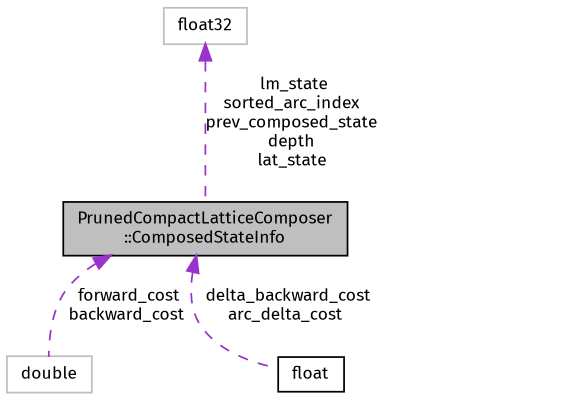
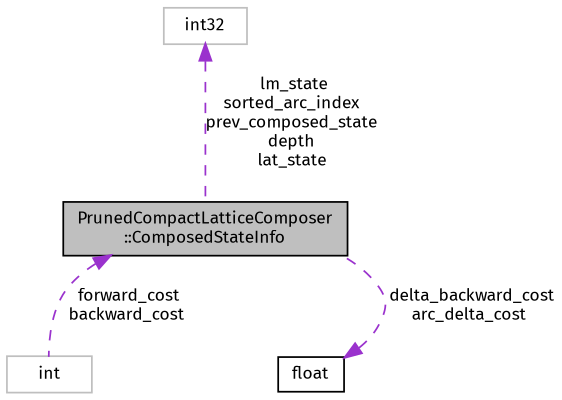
(205, 26) -> (205, 26)
(212, 339) -> (384, 296)
(49, 374) -> (49, 374)
